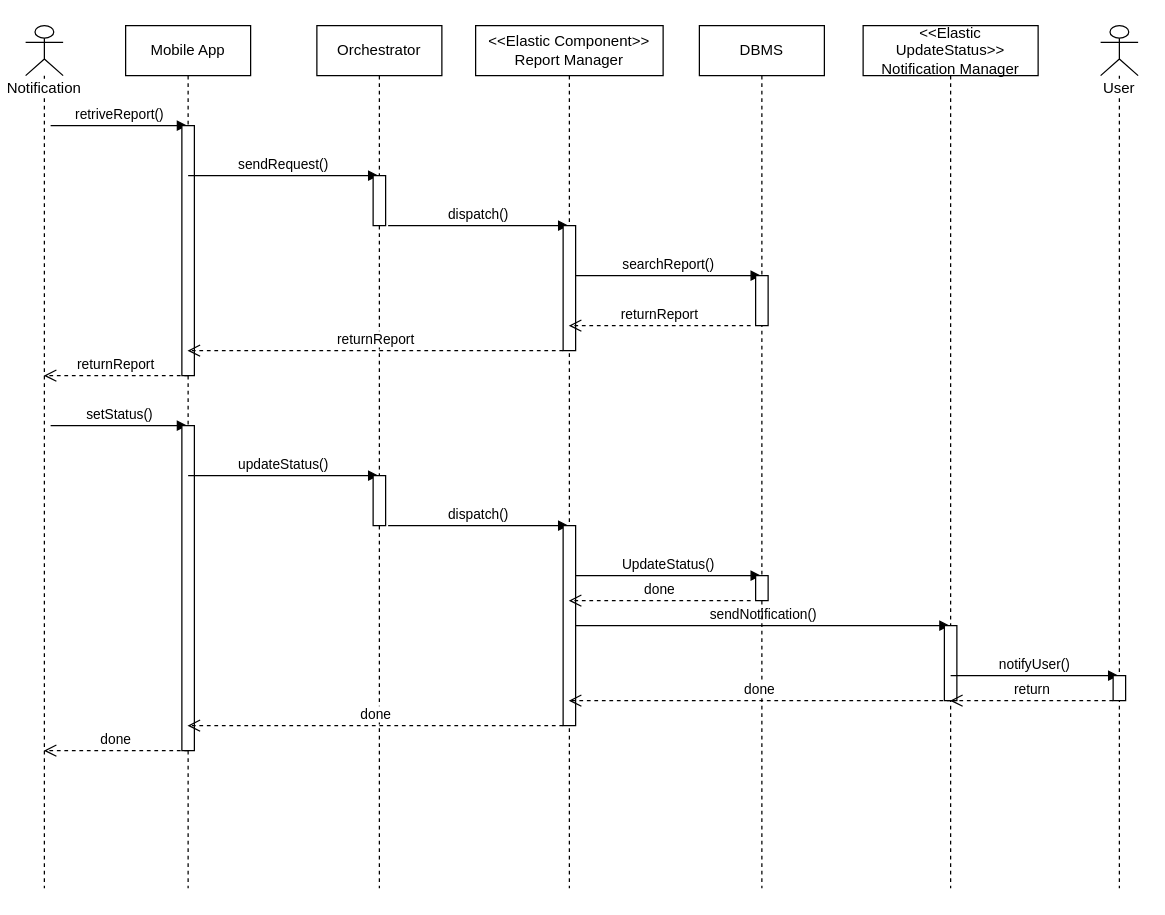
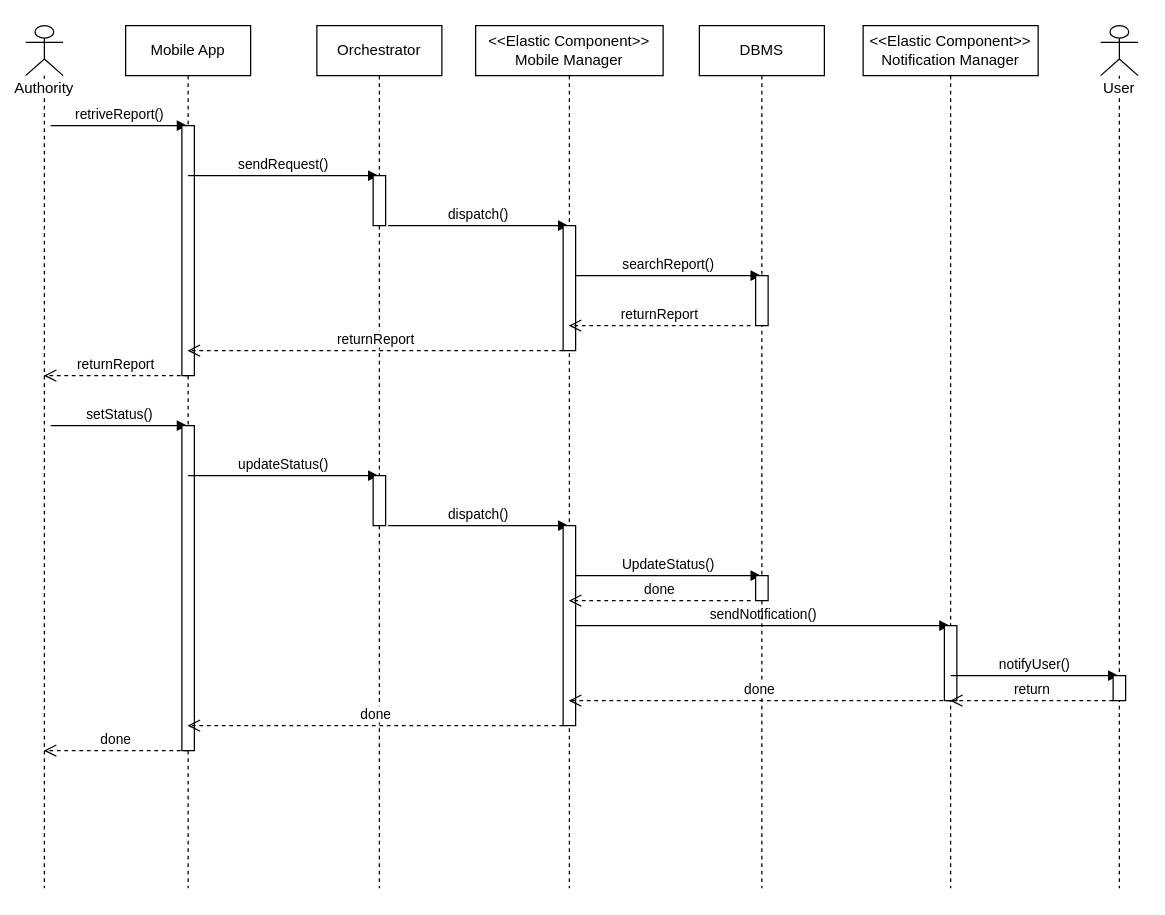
(569, 51) -> (569, 51)
(951, 51) -> (951, 51)
(44, 106) -> (44, 106)
